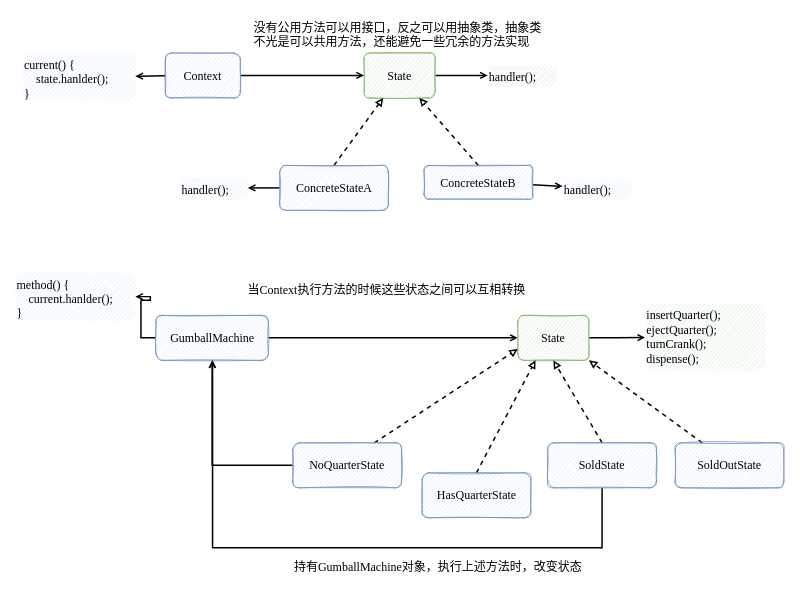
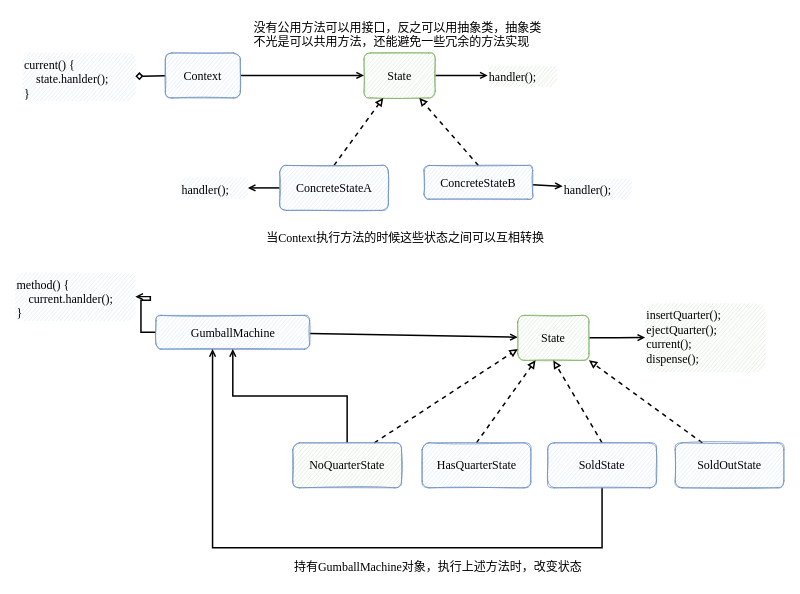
(142, 76) -> (143, 76)
(395, 289) -> (414, 237)
(698, 337) -> (698, 337)
(212, 338) -> (233, 332)
(347, 465) -> (347, 465)
(477, 495) -> (477, 465)
